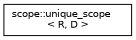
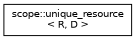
(68, 20) -> (68, 20)
